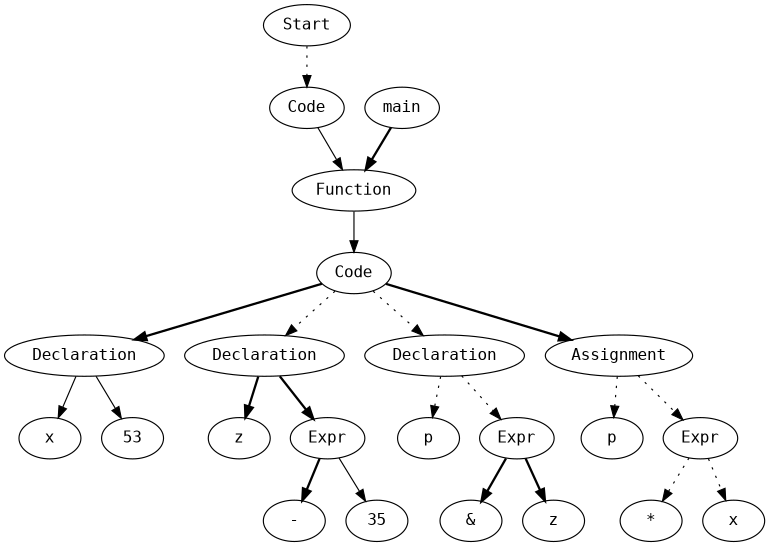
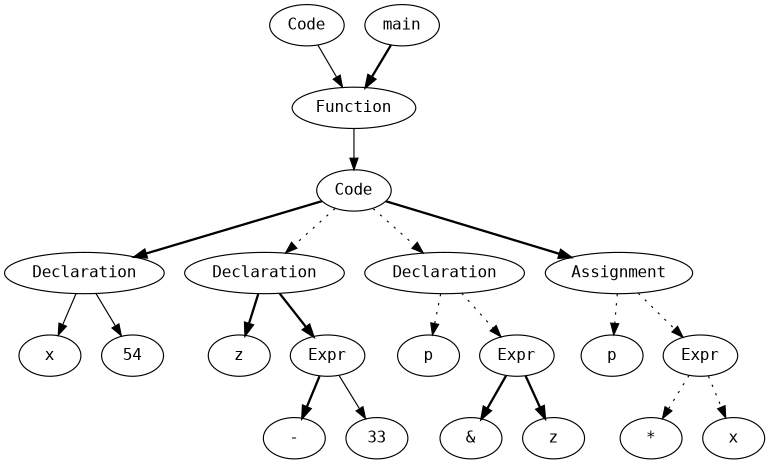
(307, 25) -> none
(133, 438) -> (133, 356)
(377, 521) -> (377, 438)
